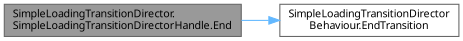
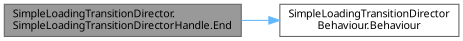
(369, 20) -> (369, 20)
